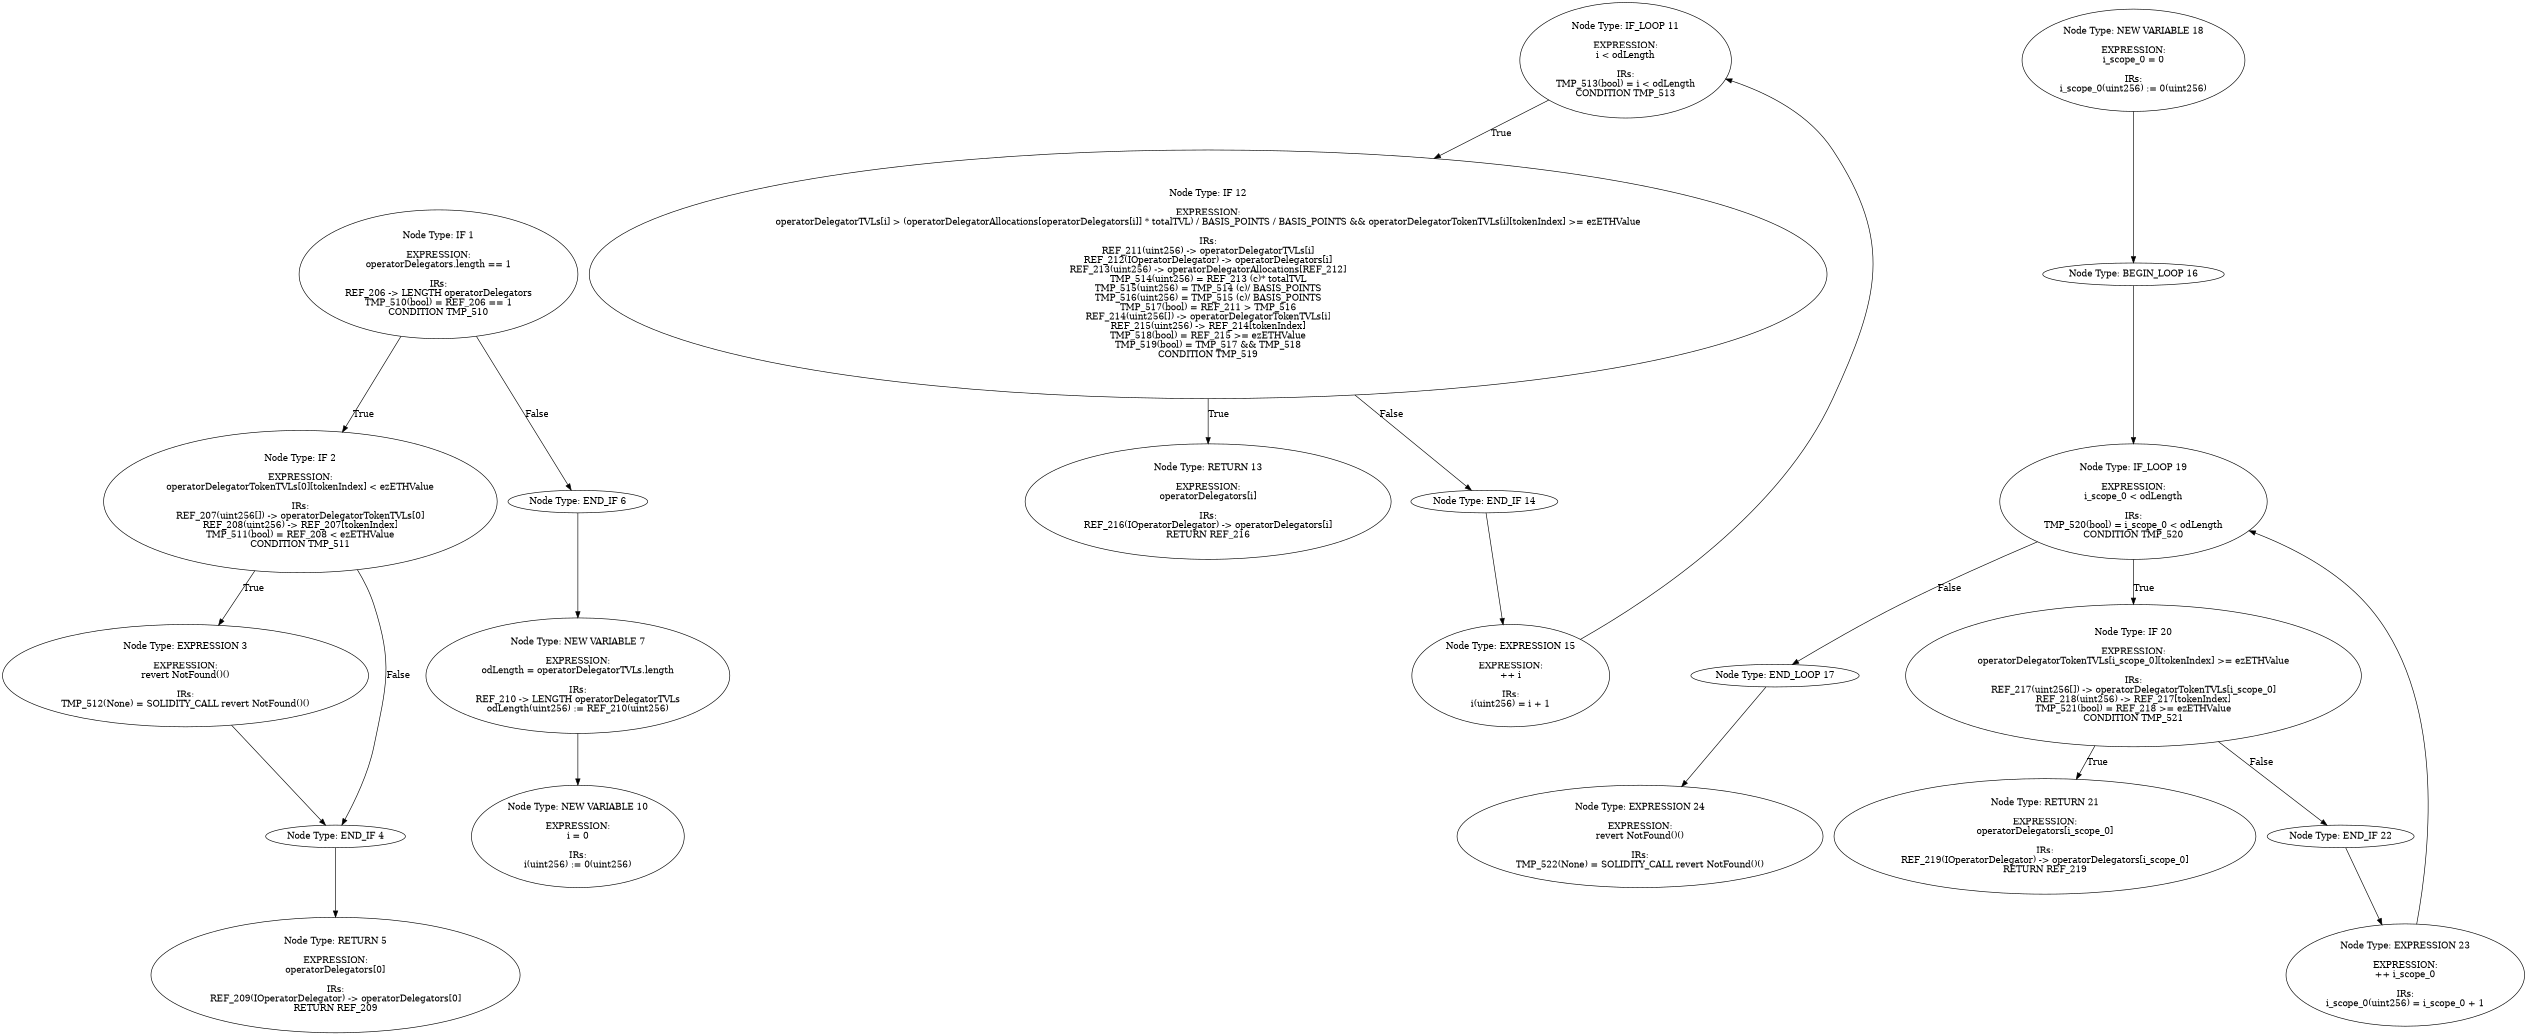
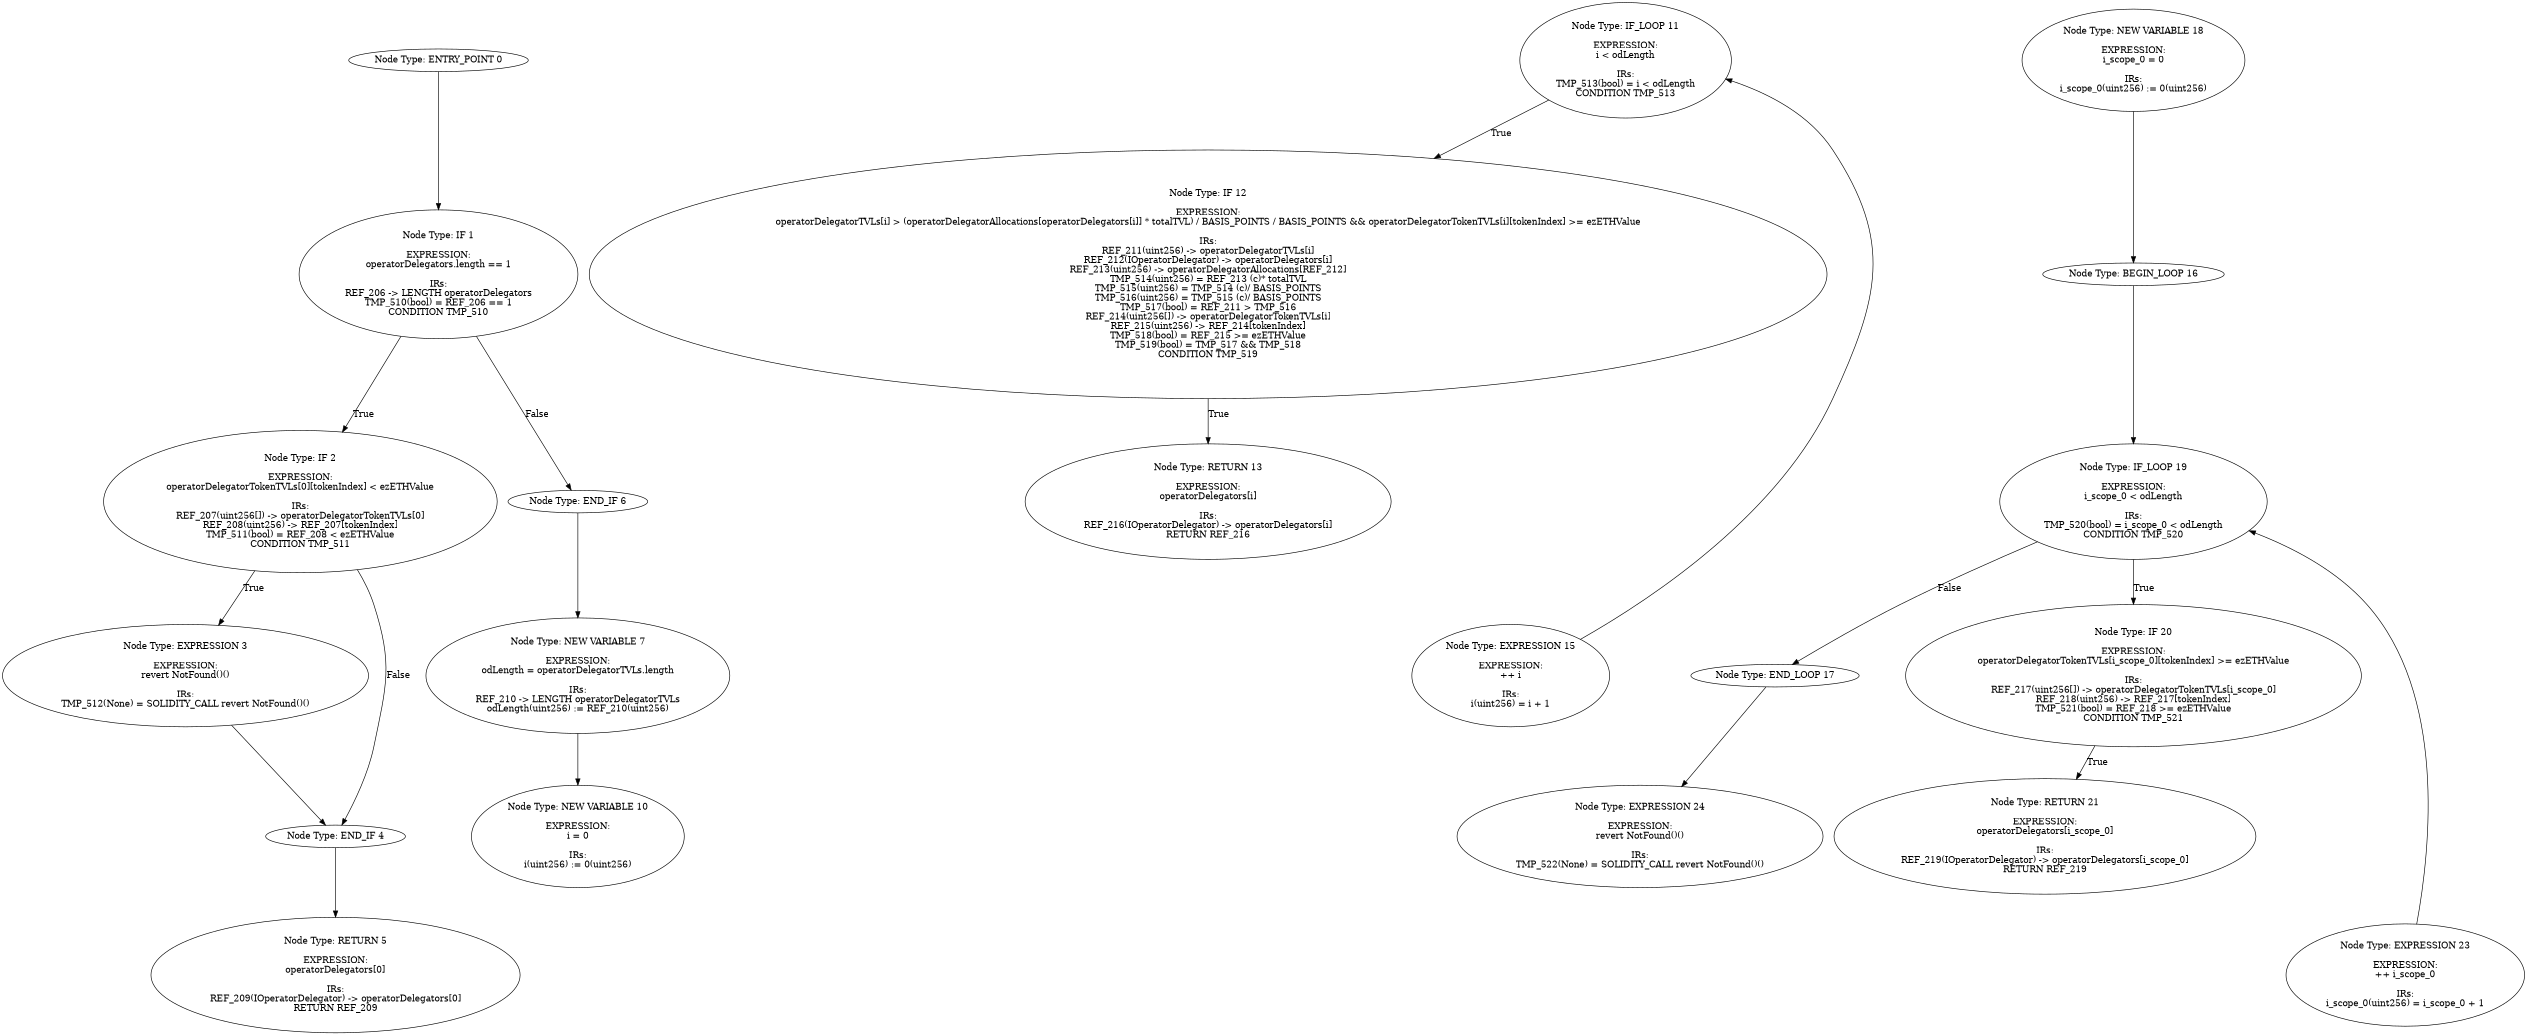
none -> (439, 60)
(1484, 502) -> none
(2341, 836) -> none
